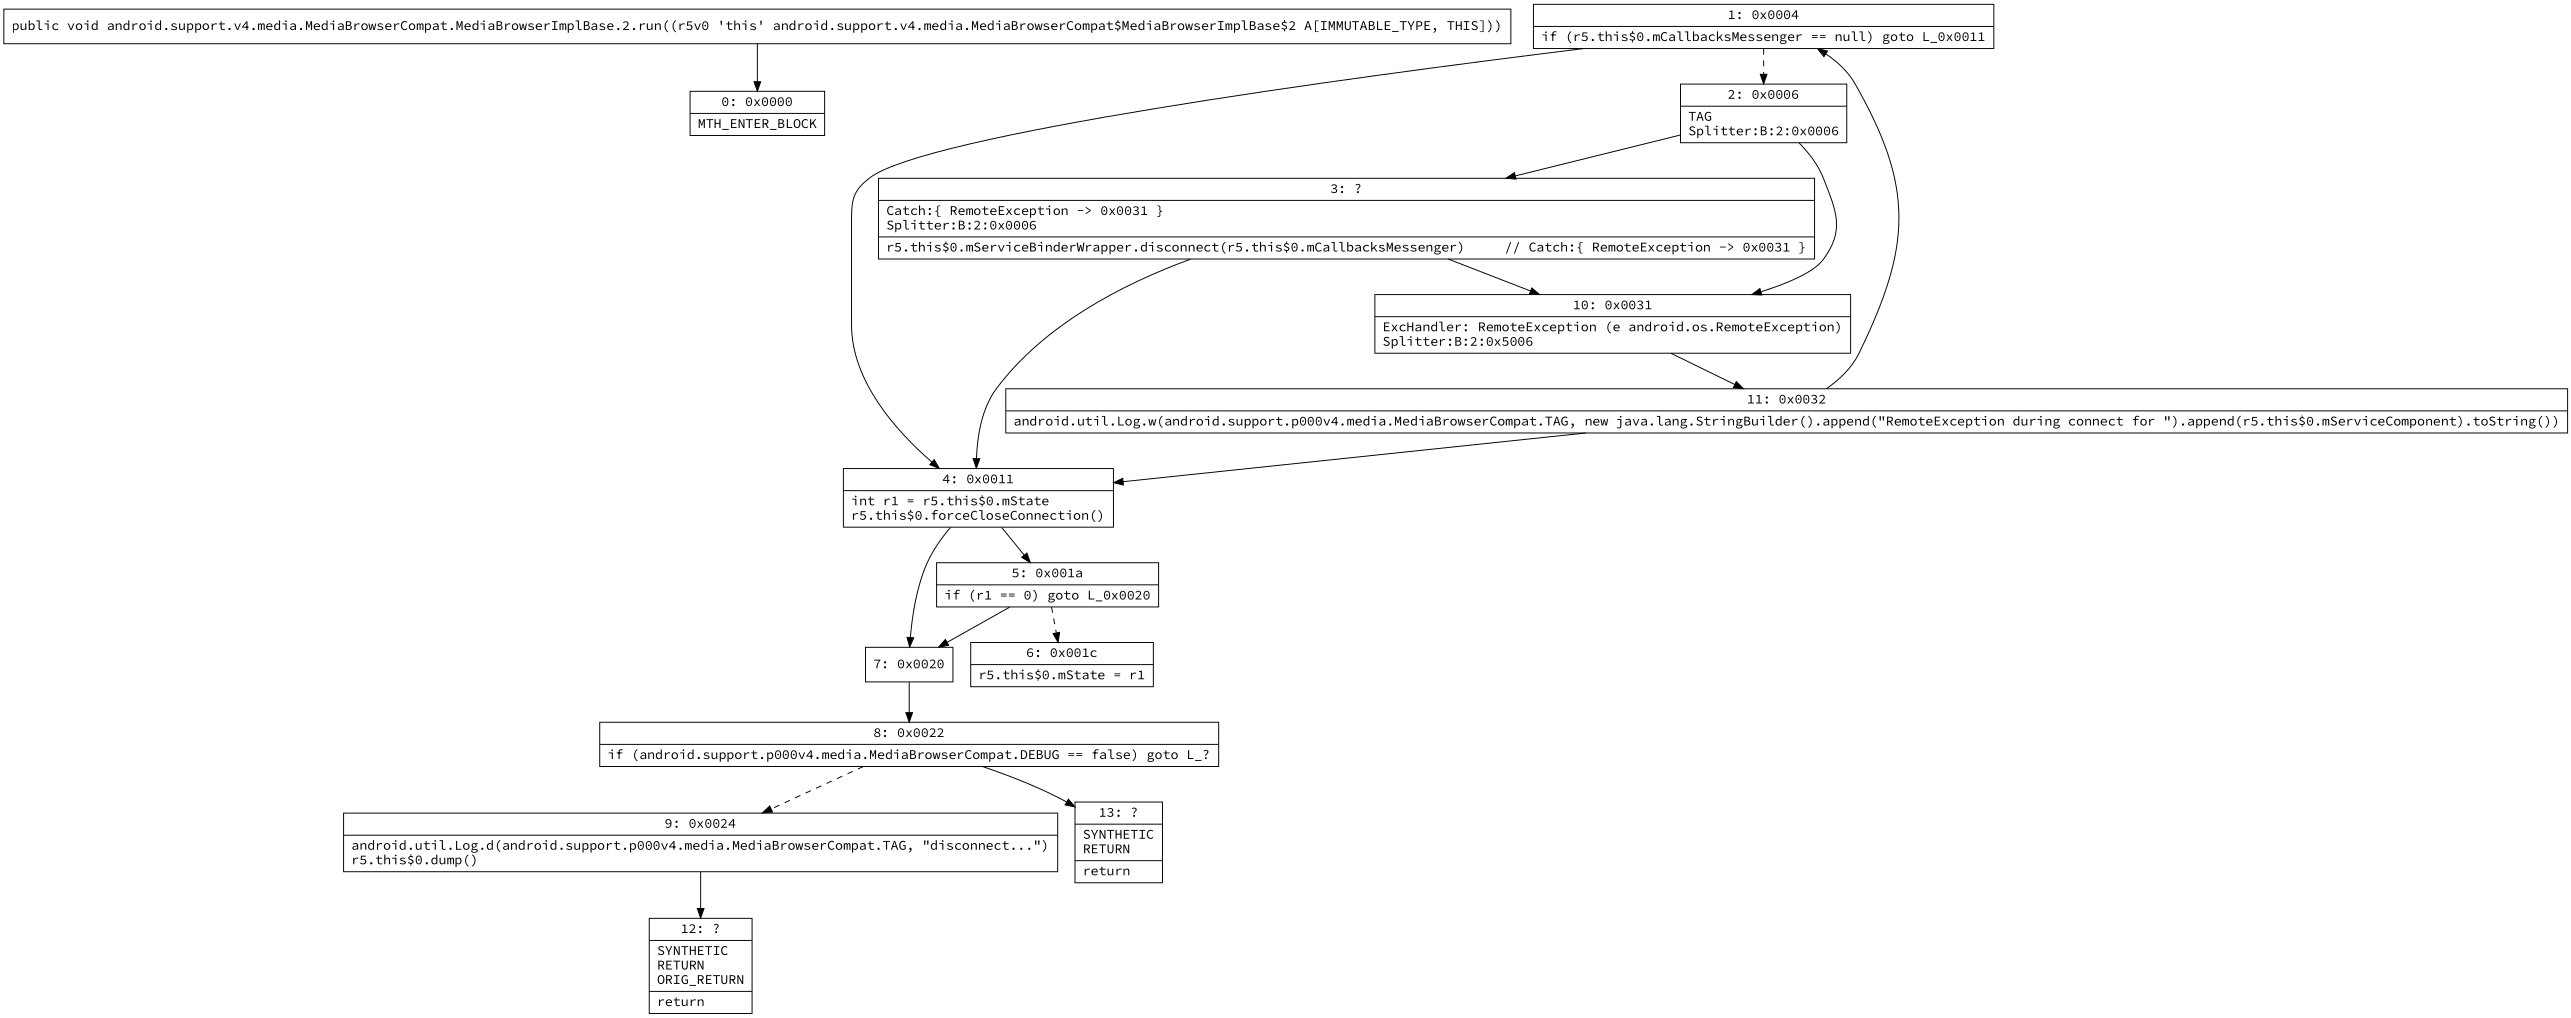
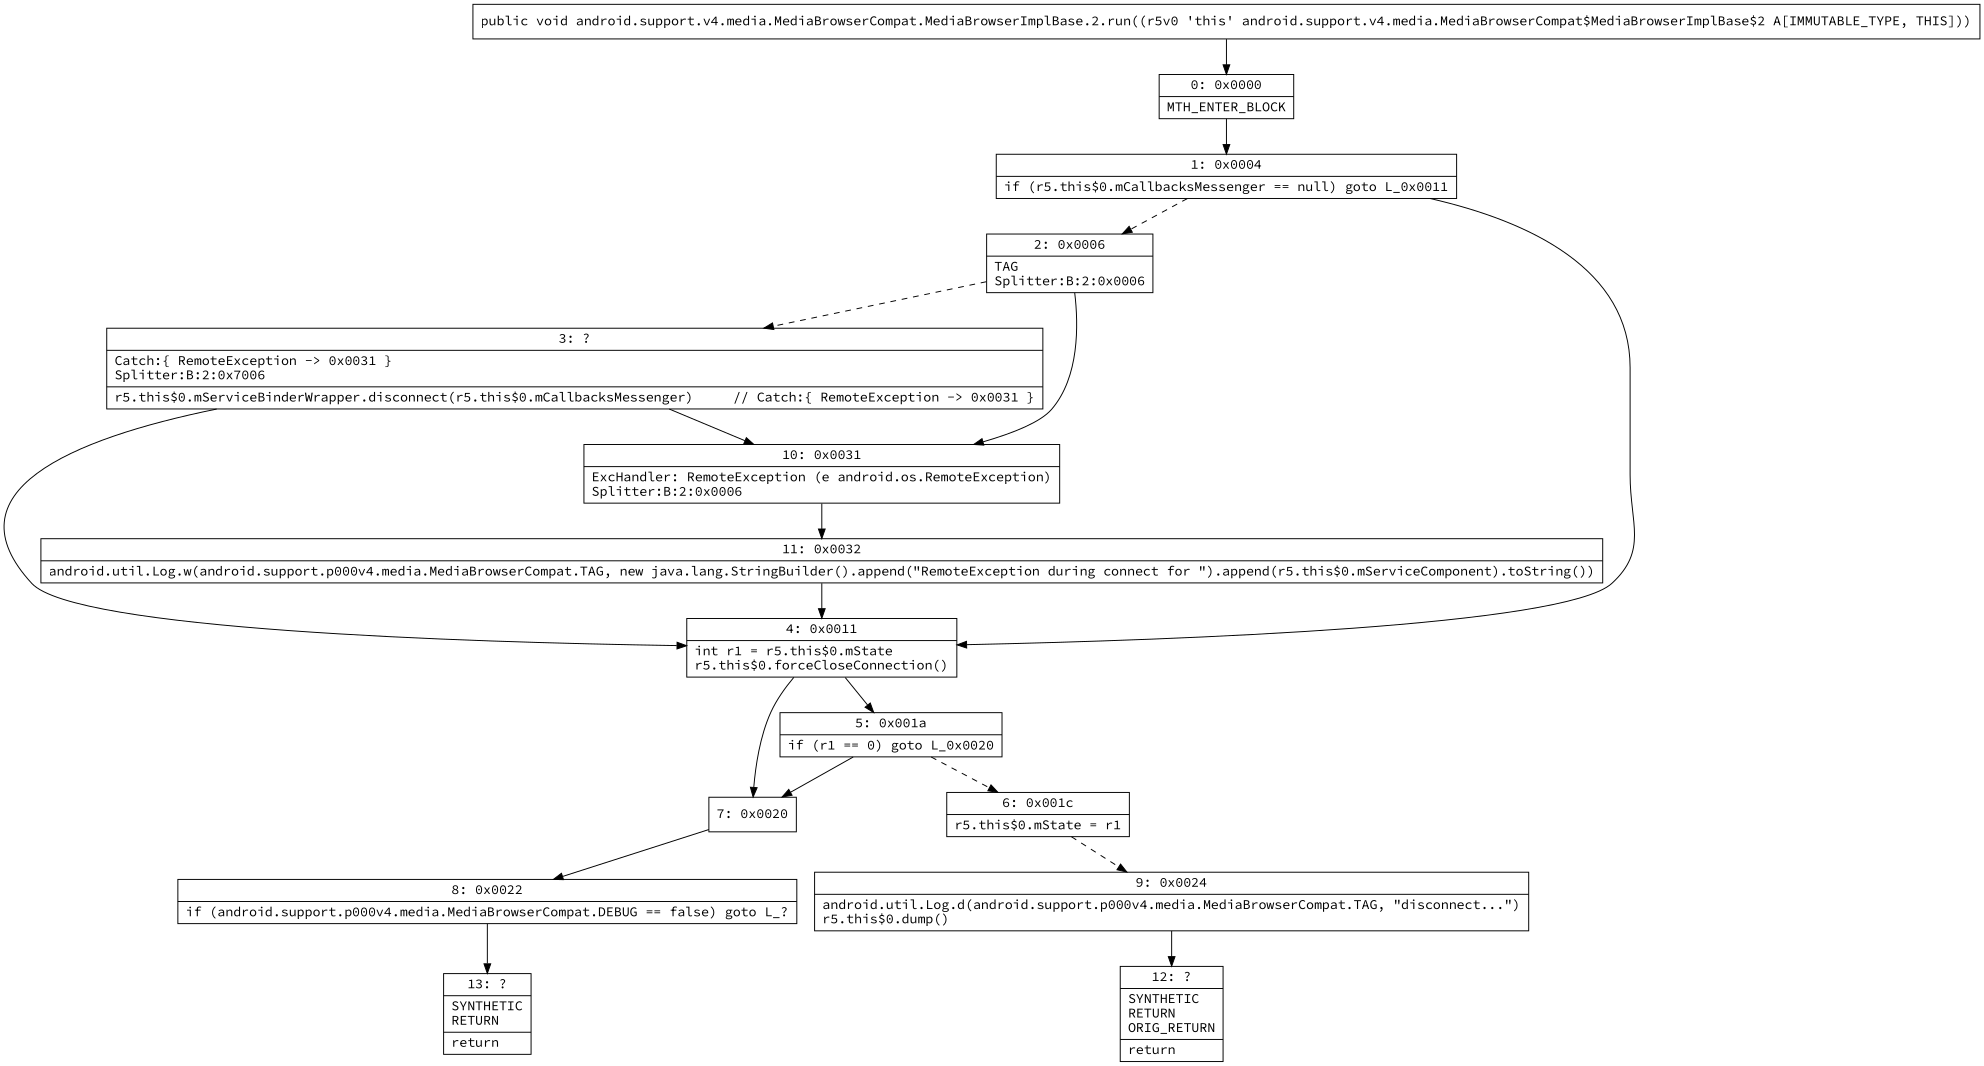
(1598, 155) -> (880, 304)
(1899, 221) -> (1226, 132)
(962, 225) -> (190, 375)
(1458, 342) -> (667, 492)
(817, 788) -> (1095, 852)
